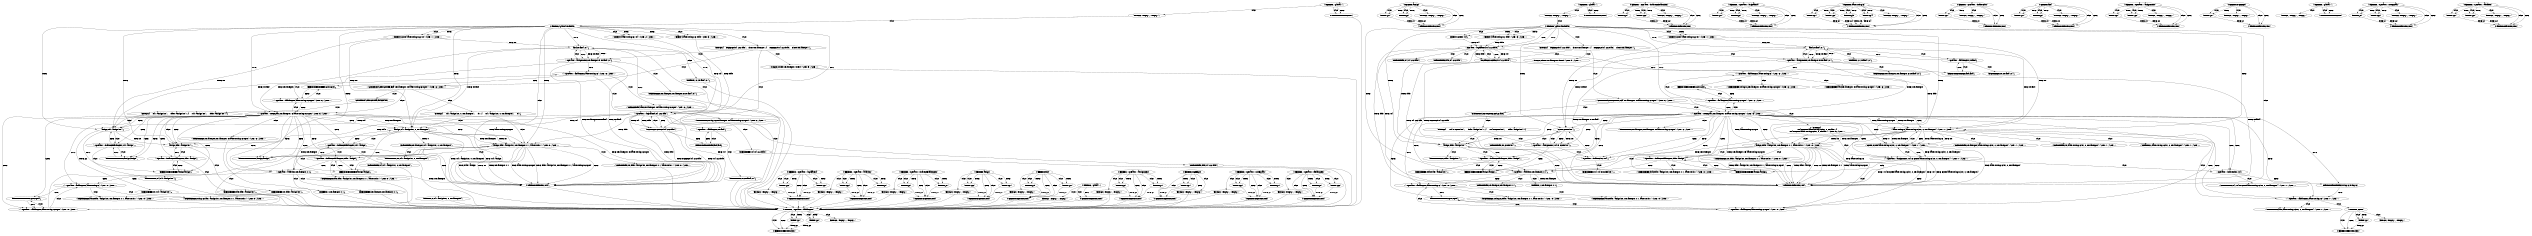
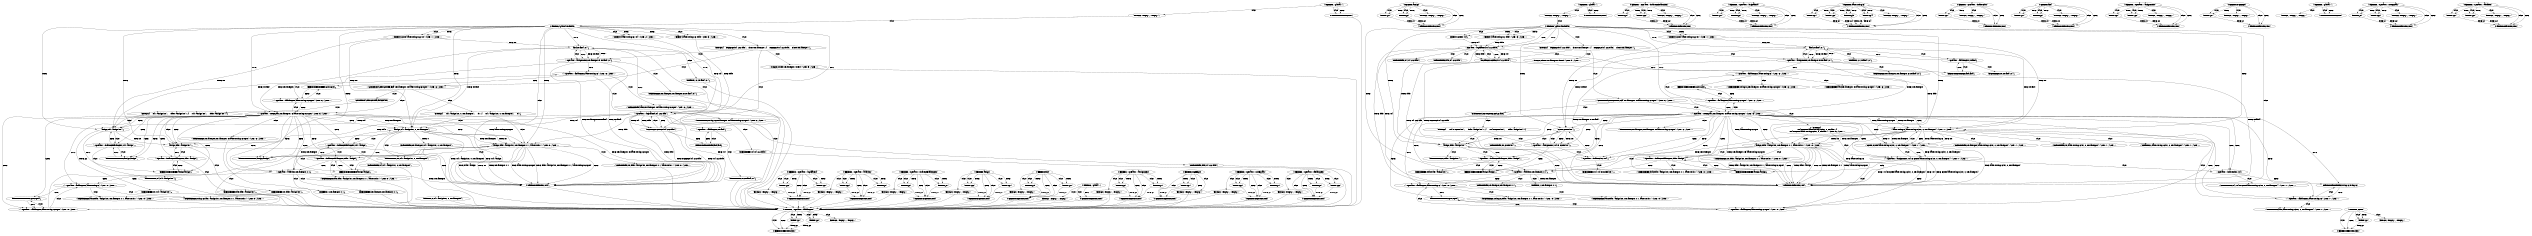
(407, 150) -> (385, 143)
(2334, 204) -> (2325, 192)
